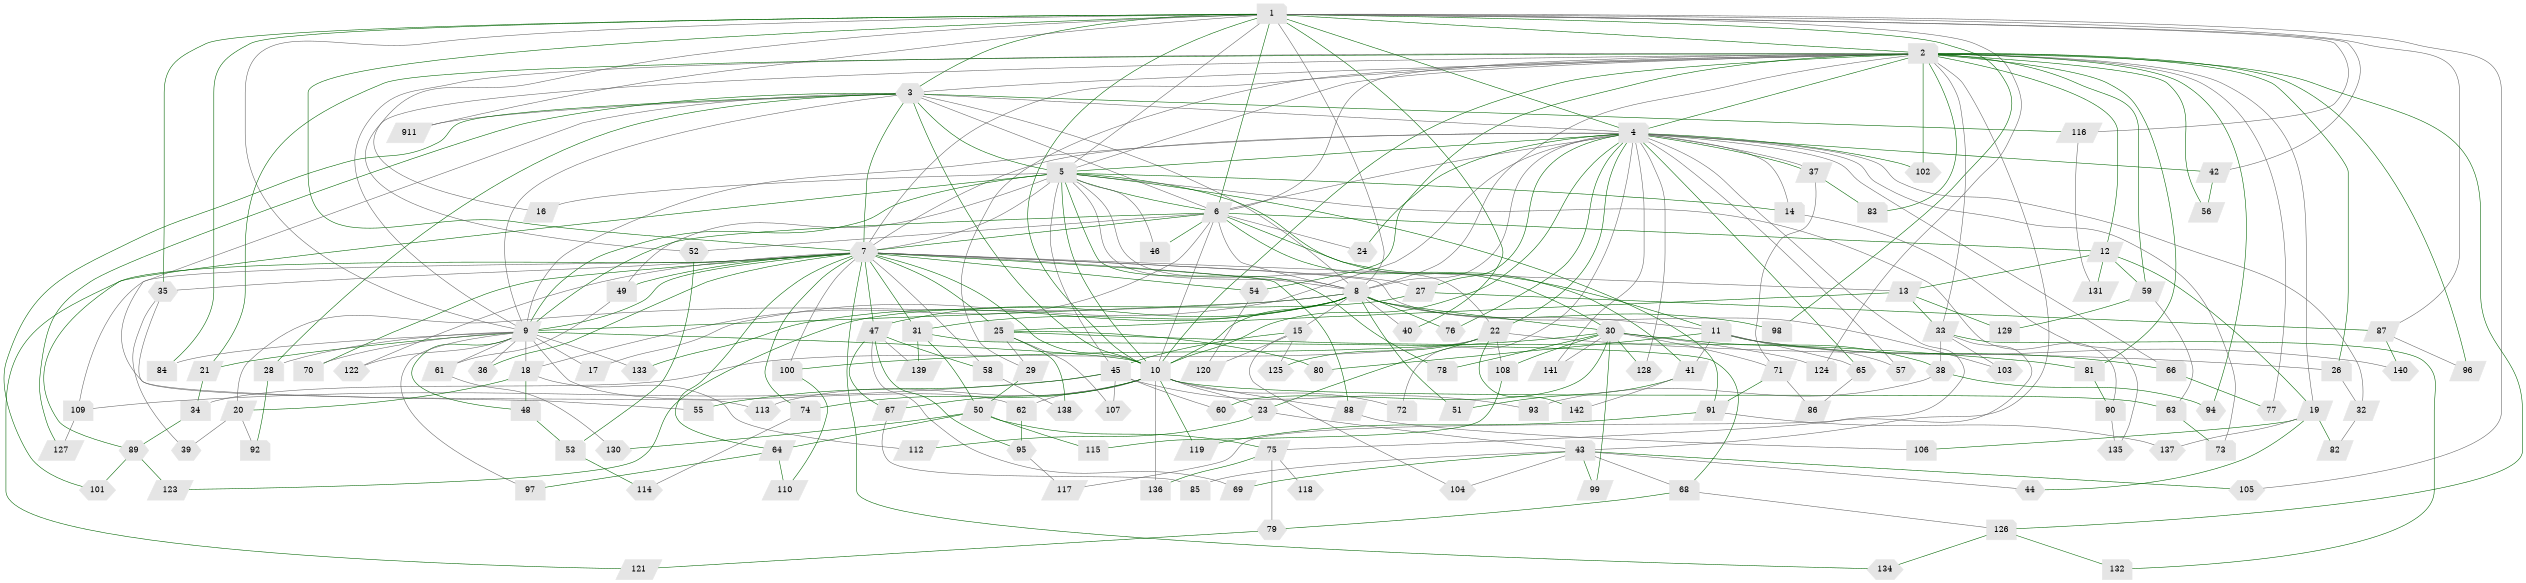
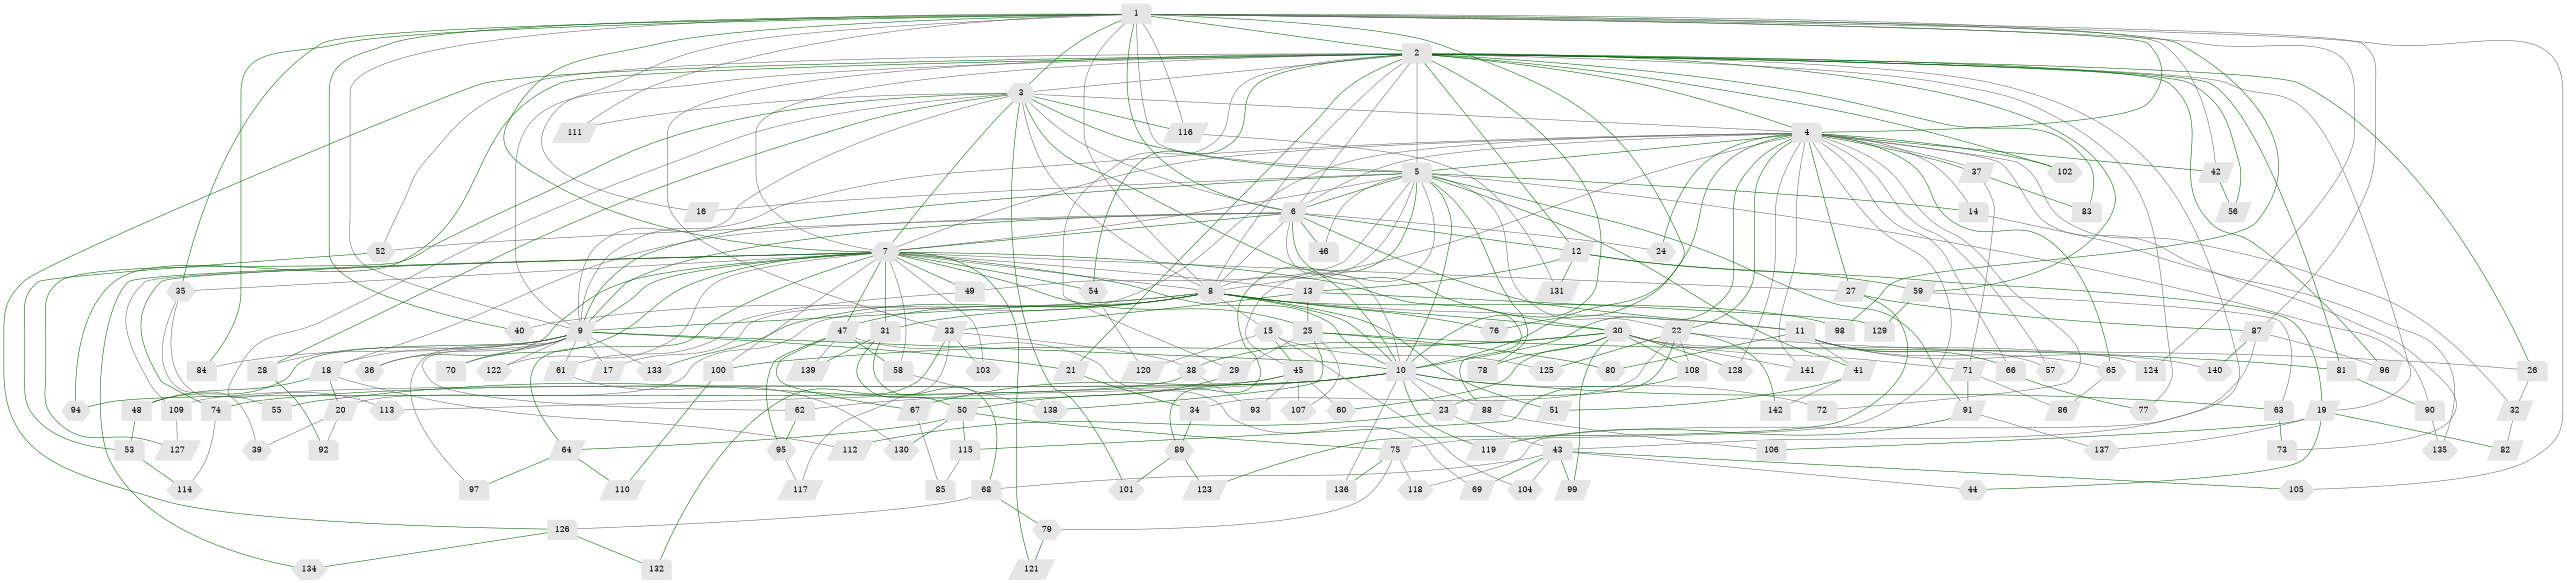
(410, 133) -> (575, 133)
none -> (1855, 427)
(1387, 460) -> (953, 470)
